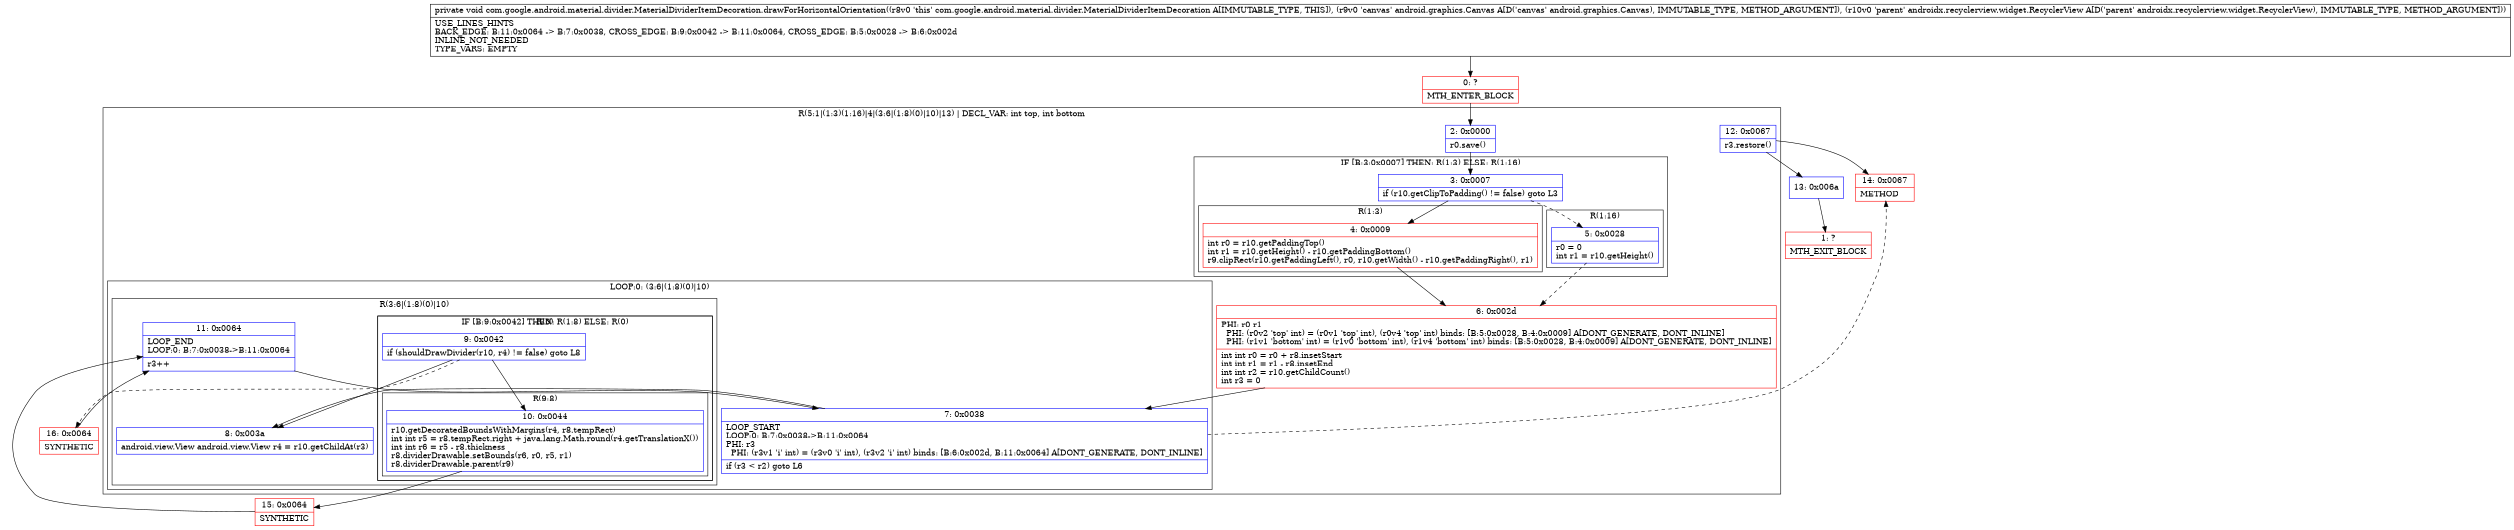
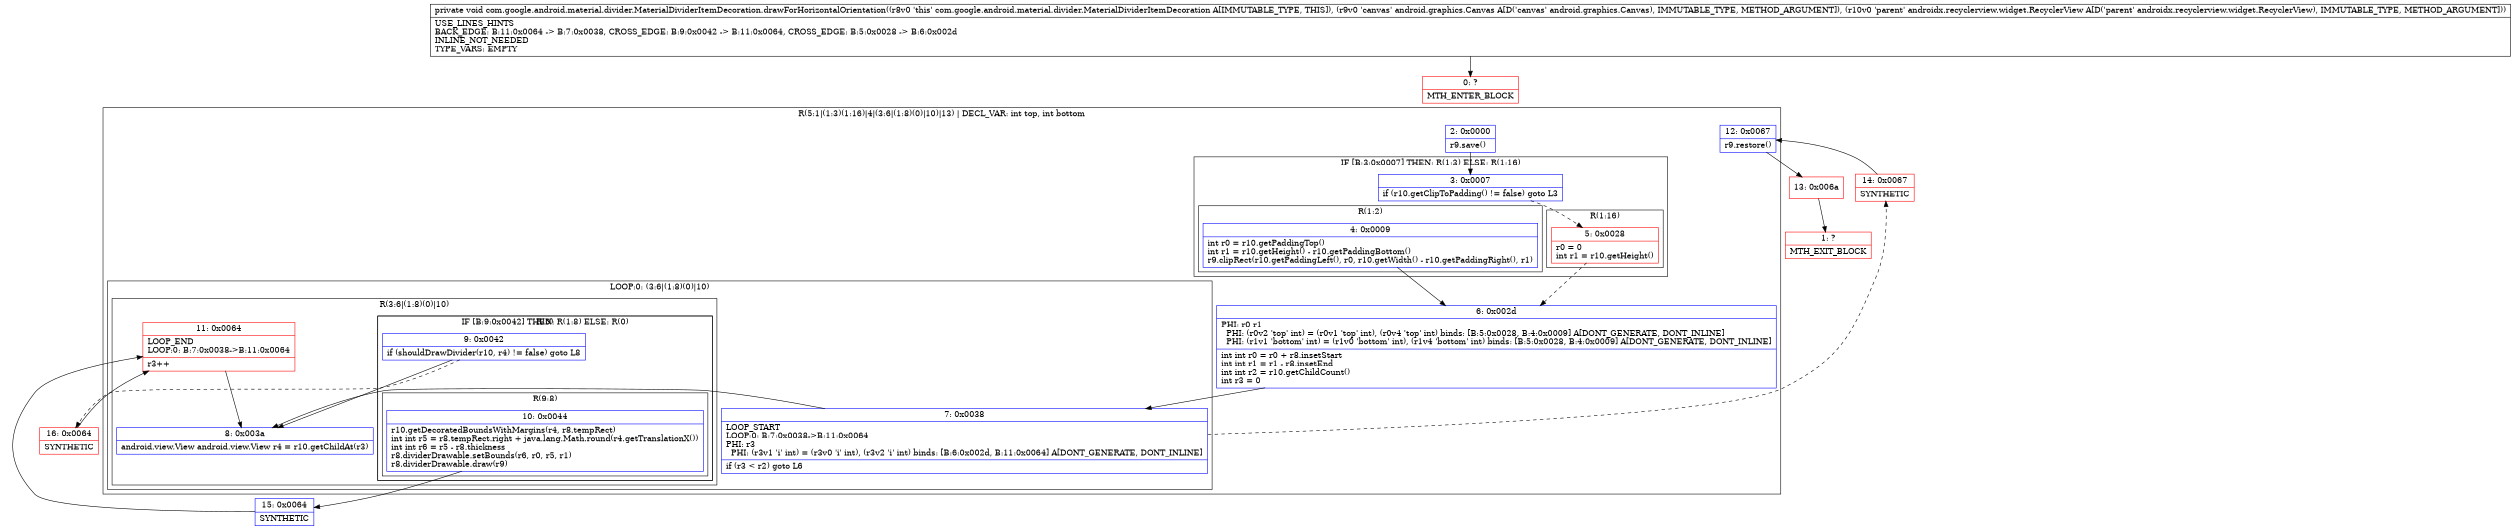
(1470, 111) -> none
(1468, 145) -> (1468, 145)
(1748, 145) -> (1748, 145)
(1822, 149) -> (1833, 149)
(1816, 188) -> (1816, 188)
(1879, 194) -> (1885, 194)
(1431, 211) -> none
(1370, 212) -> (1370, 212)
(1370, 245) -> (1370, 245)
(1605, 245) -> (1605, 245)
(219, 347) -> (219, 347)
(1496, 347) -> (1496, 347)
(507, 383) -> none
(553, 391) -> (233, 397)
(453, 464) -> (450, 464)
(284, 512) -> (284, 512)
